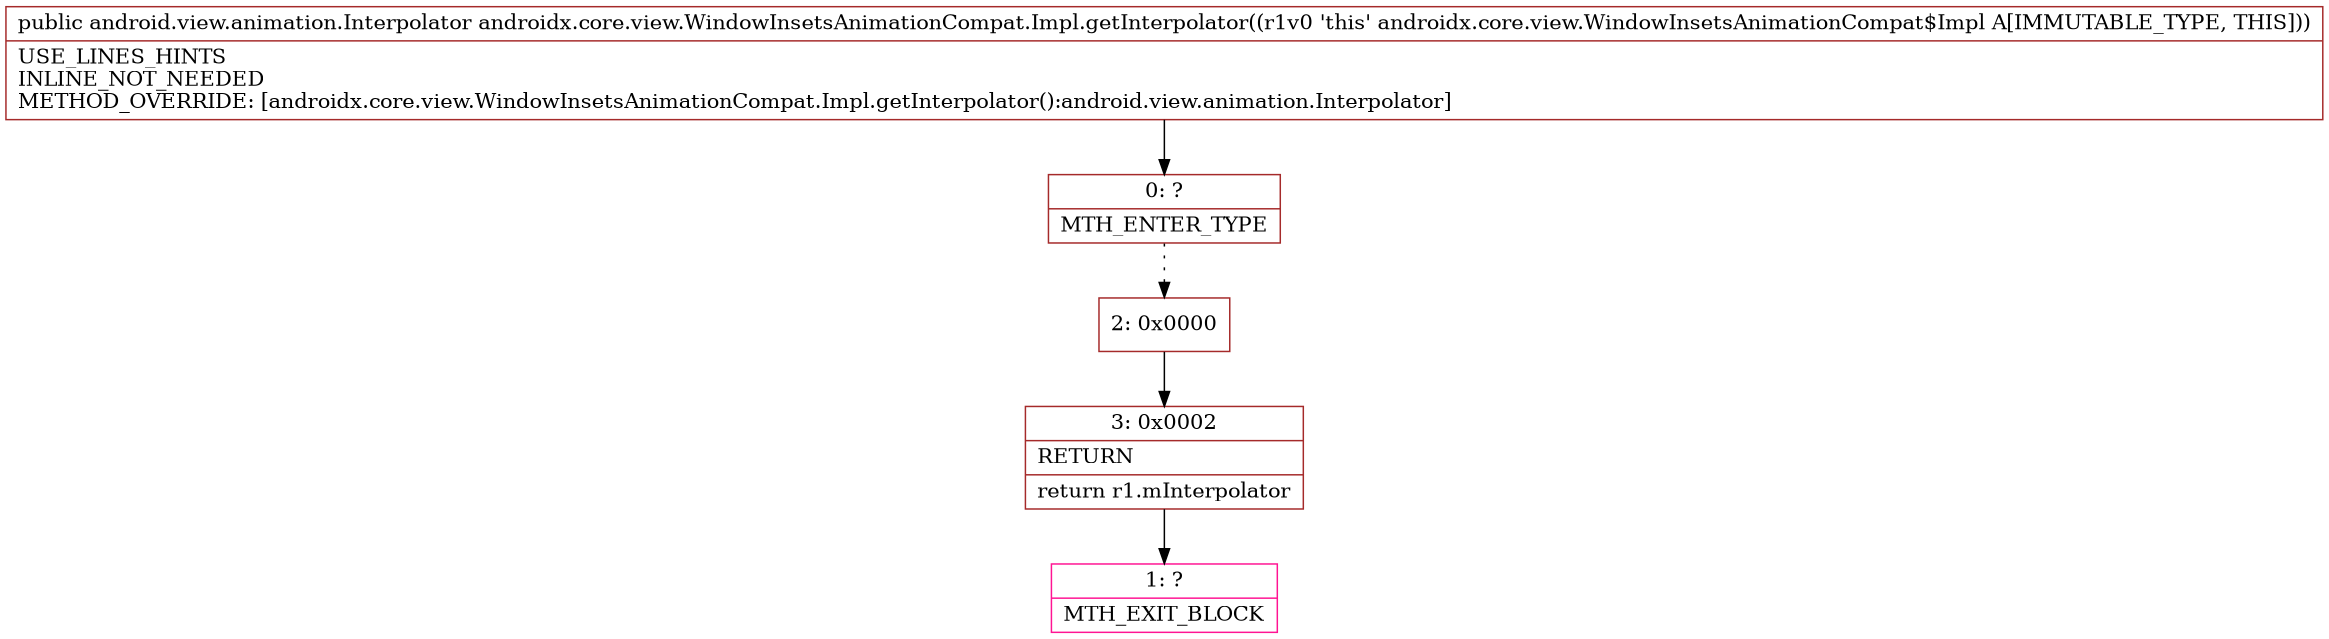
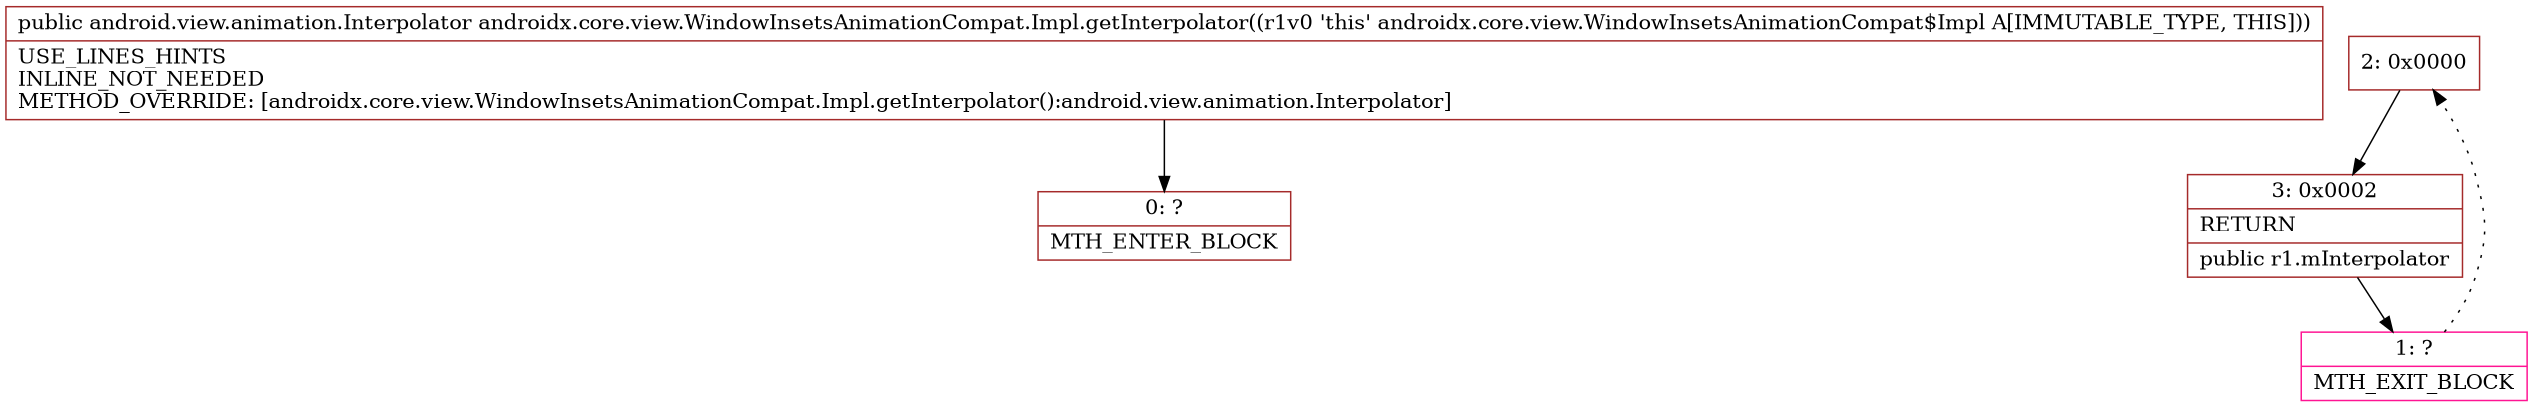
(1164, 225) -> (1164, 242)
(1164, 263) -> (2484, 218)
(1164, 491) -> (2325, 259)
